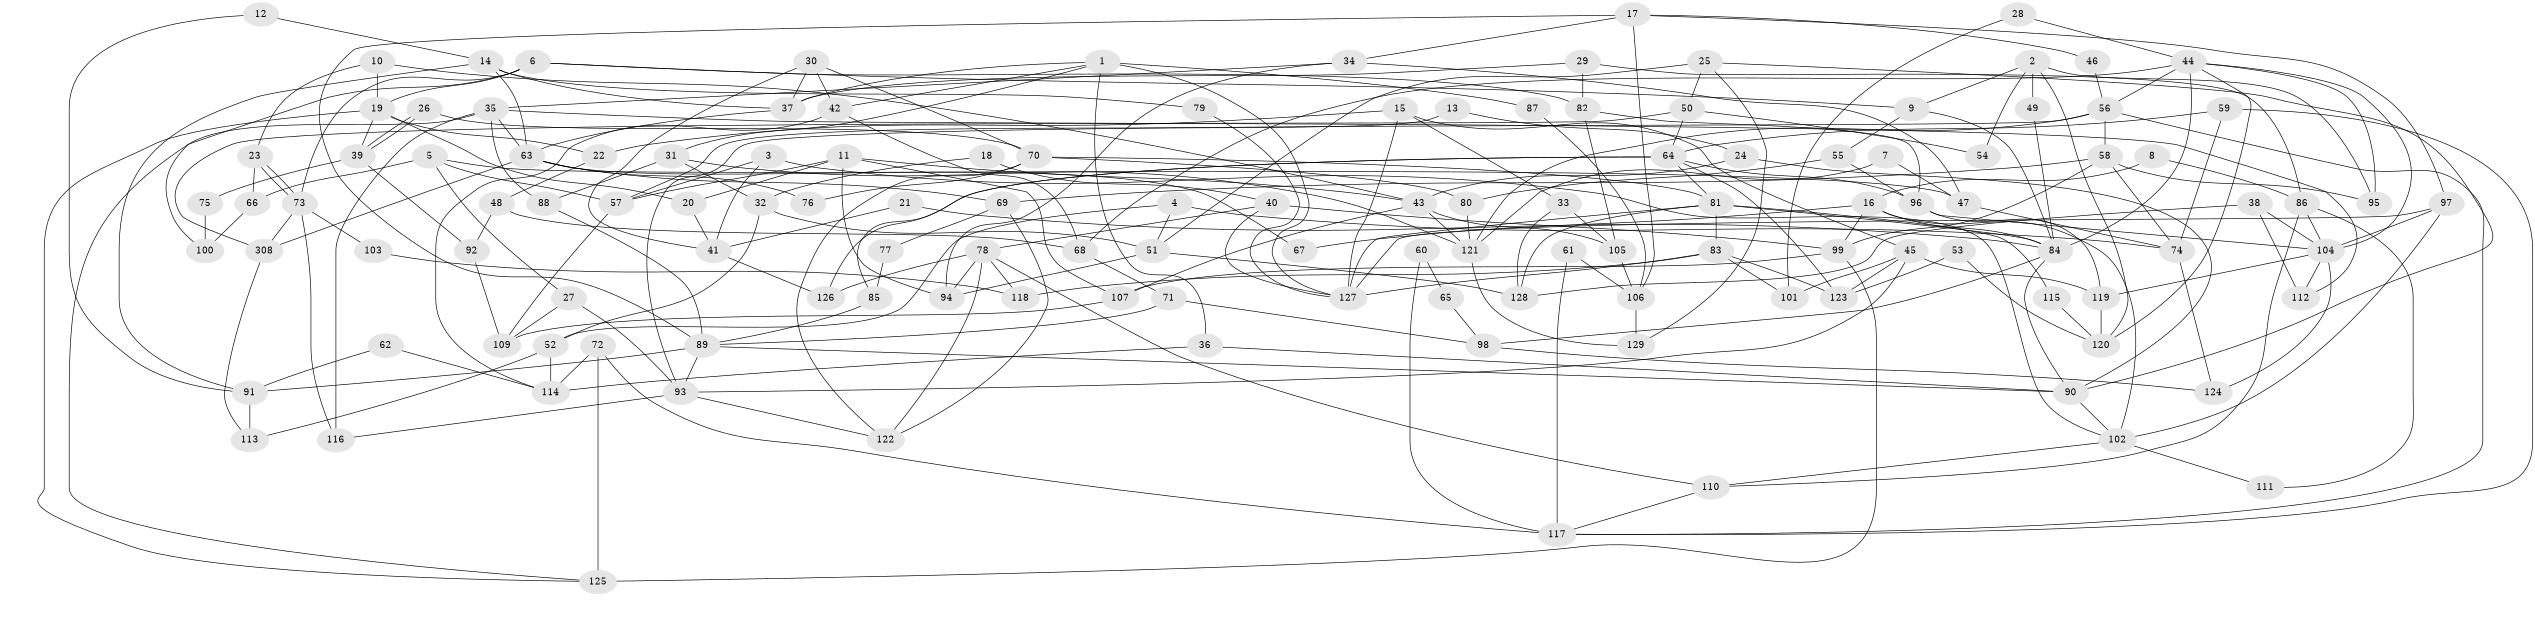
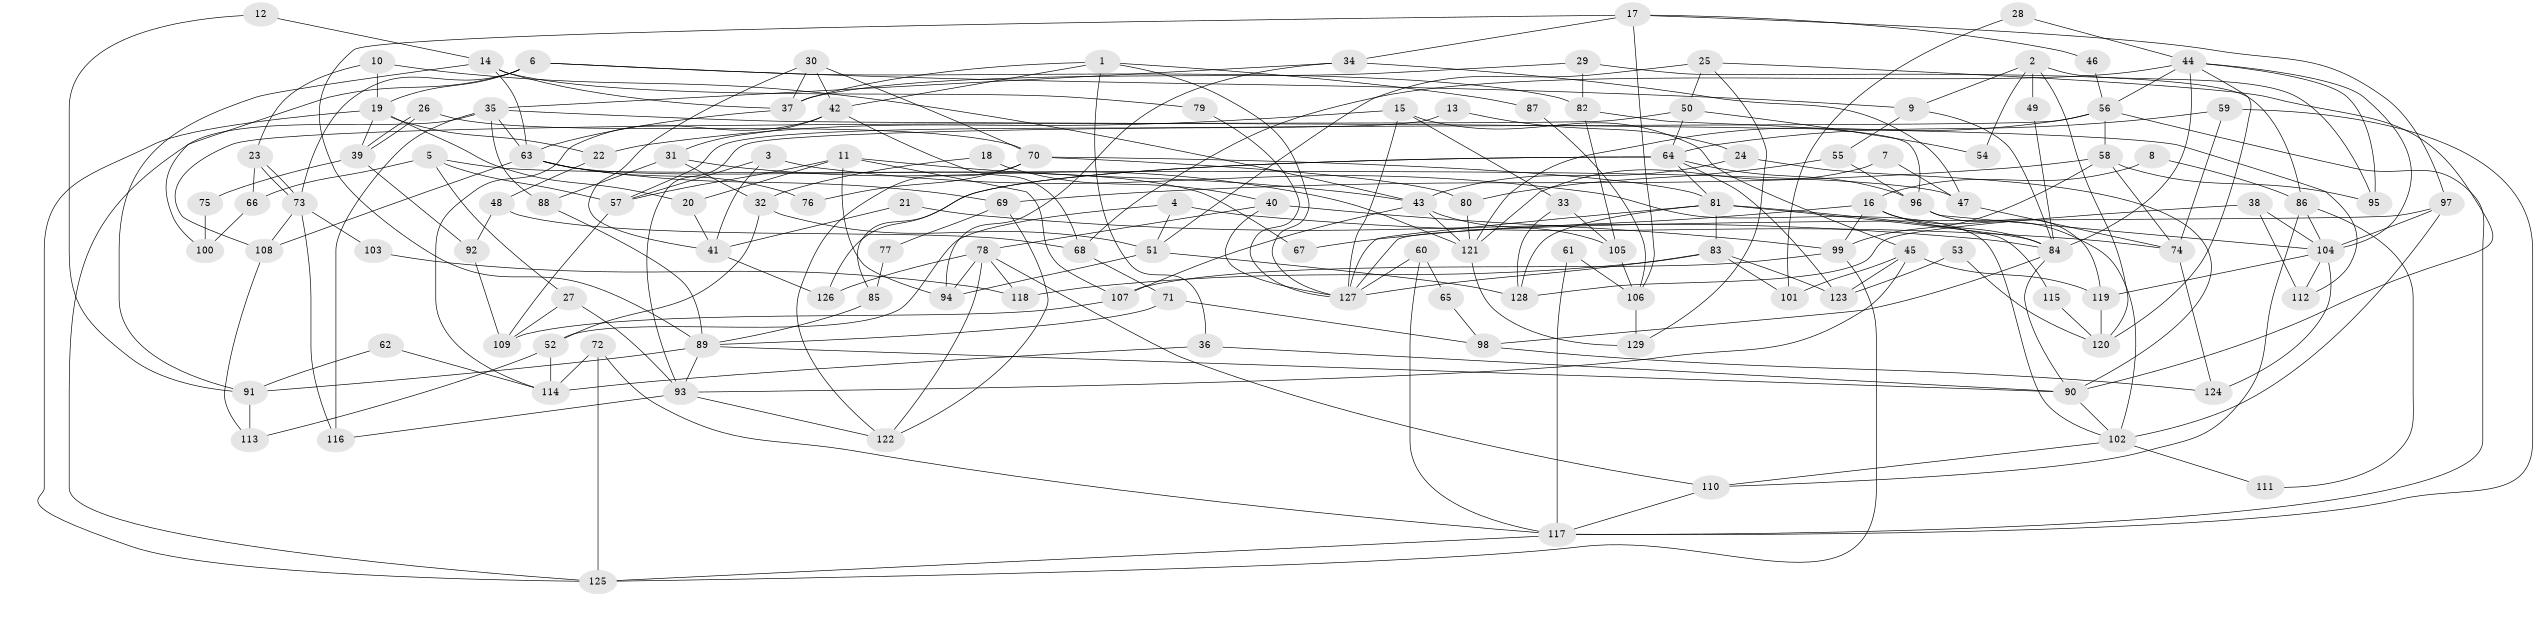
(887, 115) -> (754, 133)
(264, 251) -> (264, 251)
none -> (1378, 279)
none -> (1078, 558)
